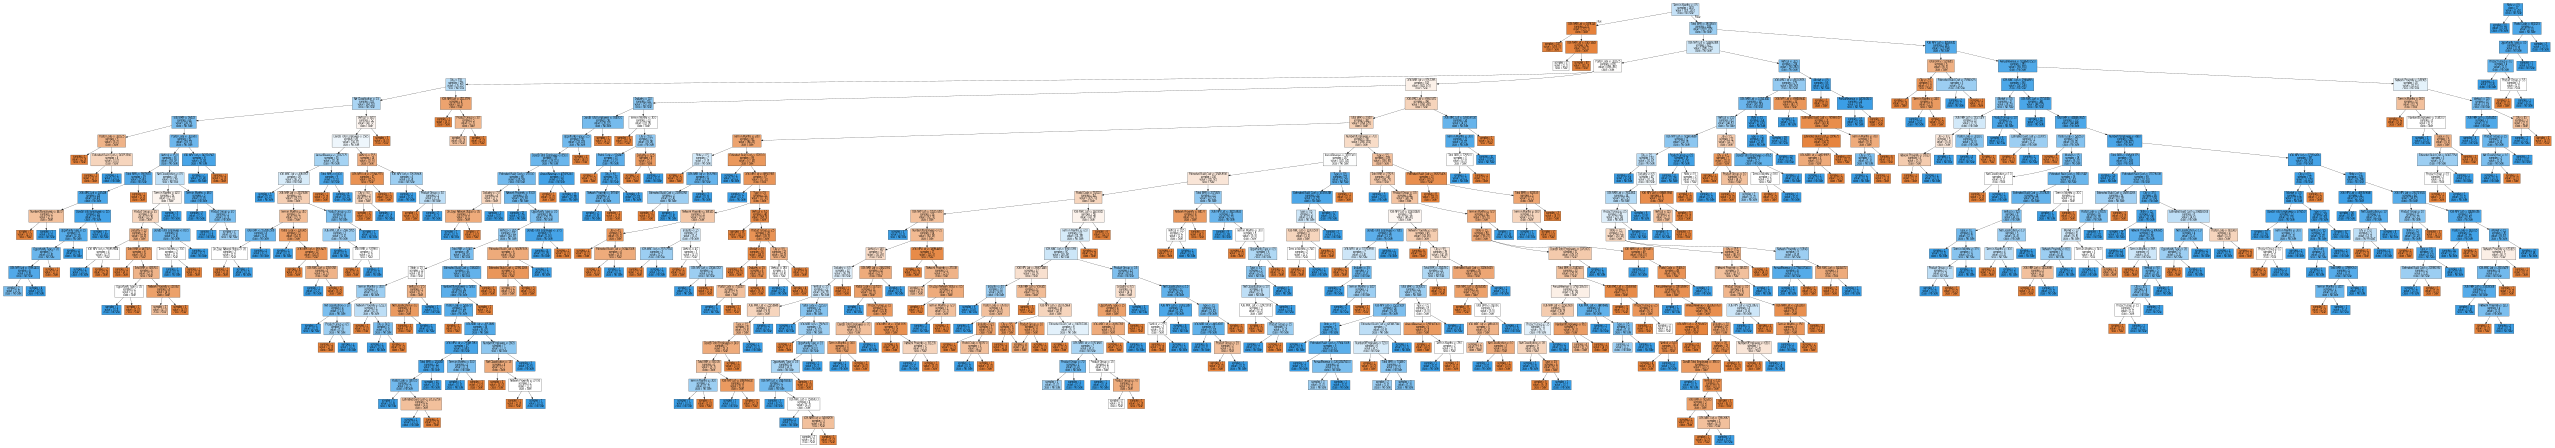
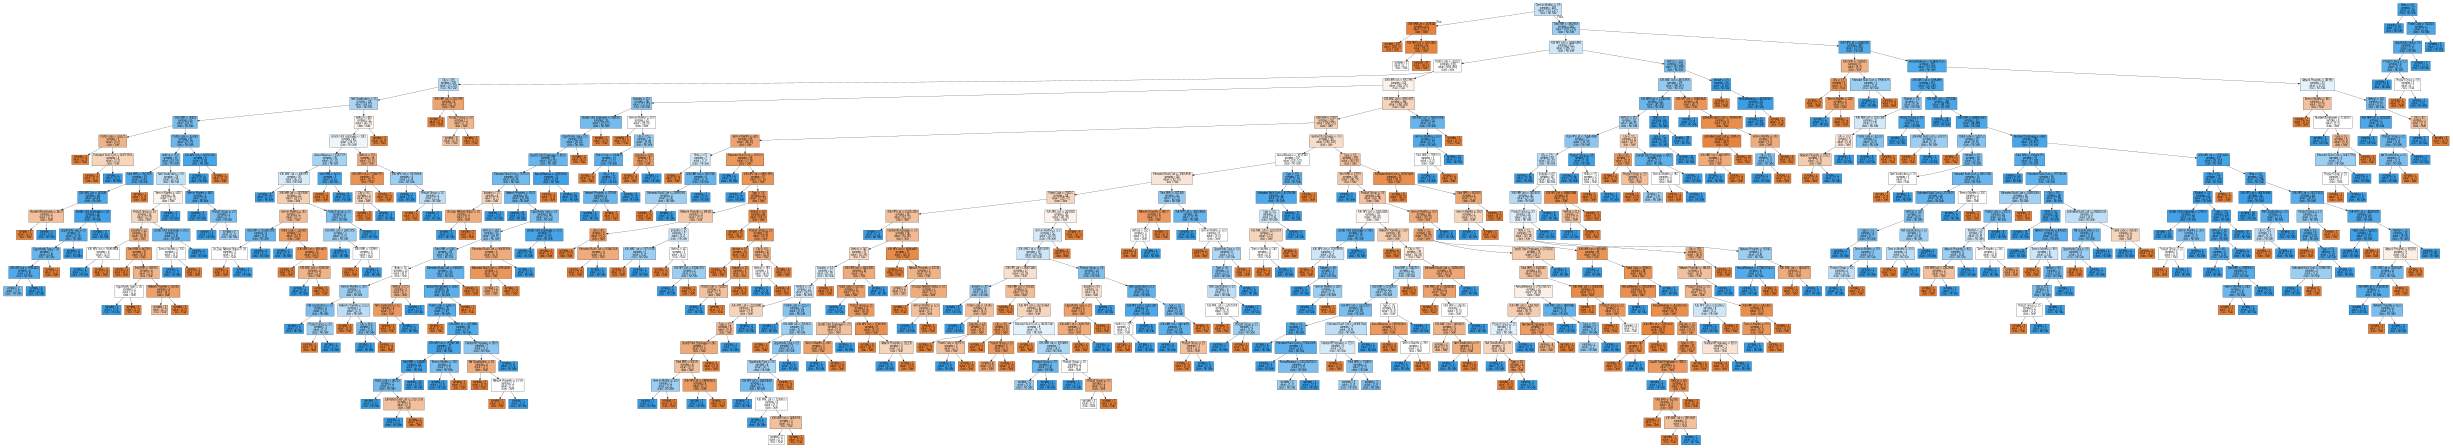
(2513, 10) -> (2407, 10)
(2365, 235) -> (2265, 235)
(1013, 338) -> (1001, 337)
